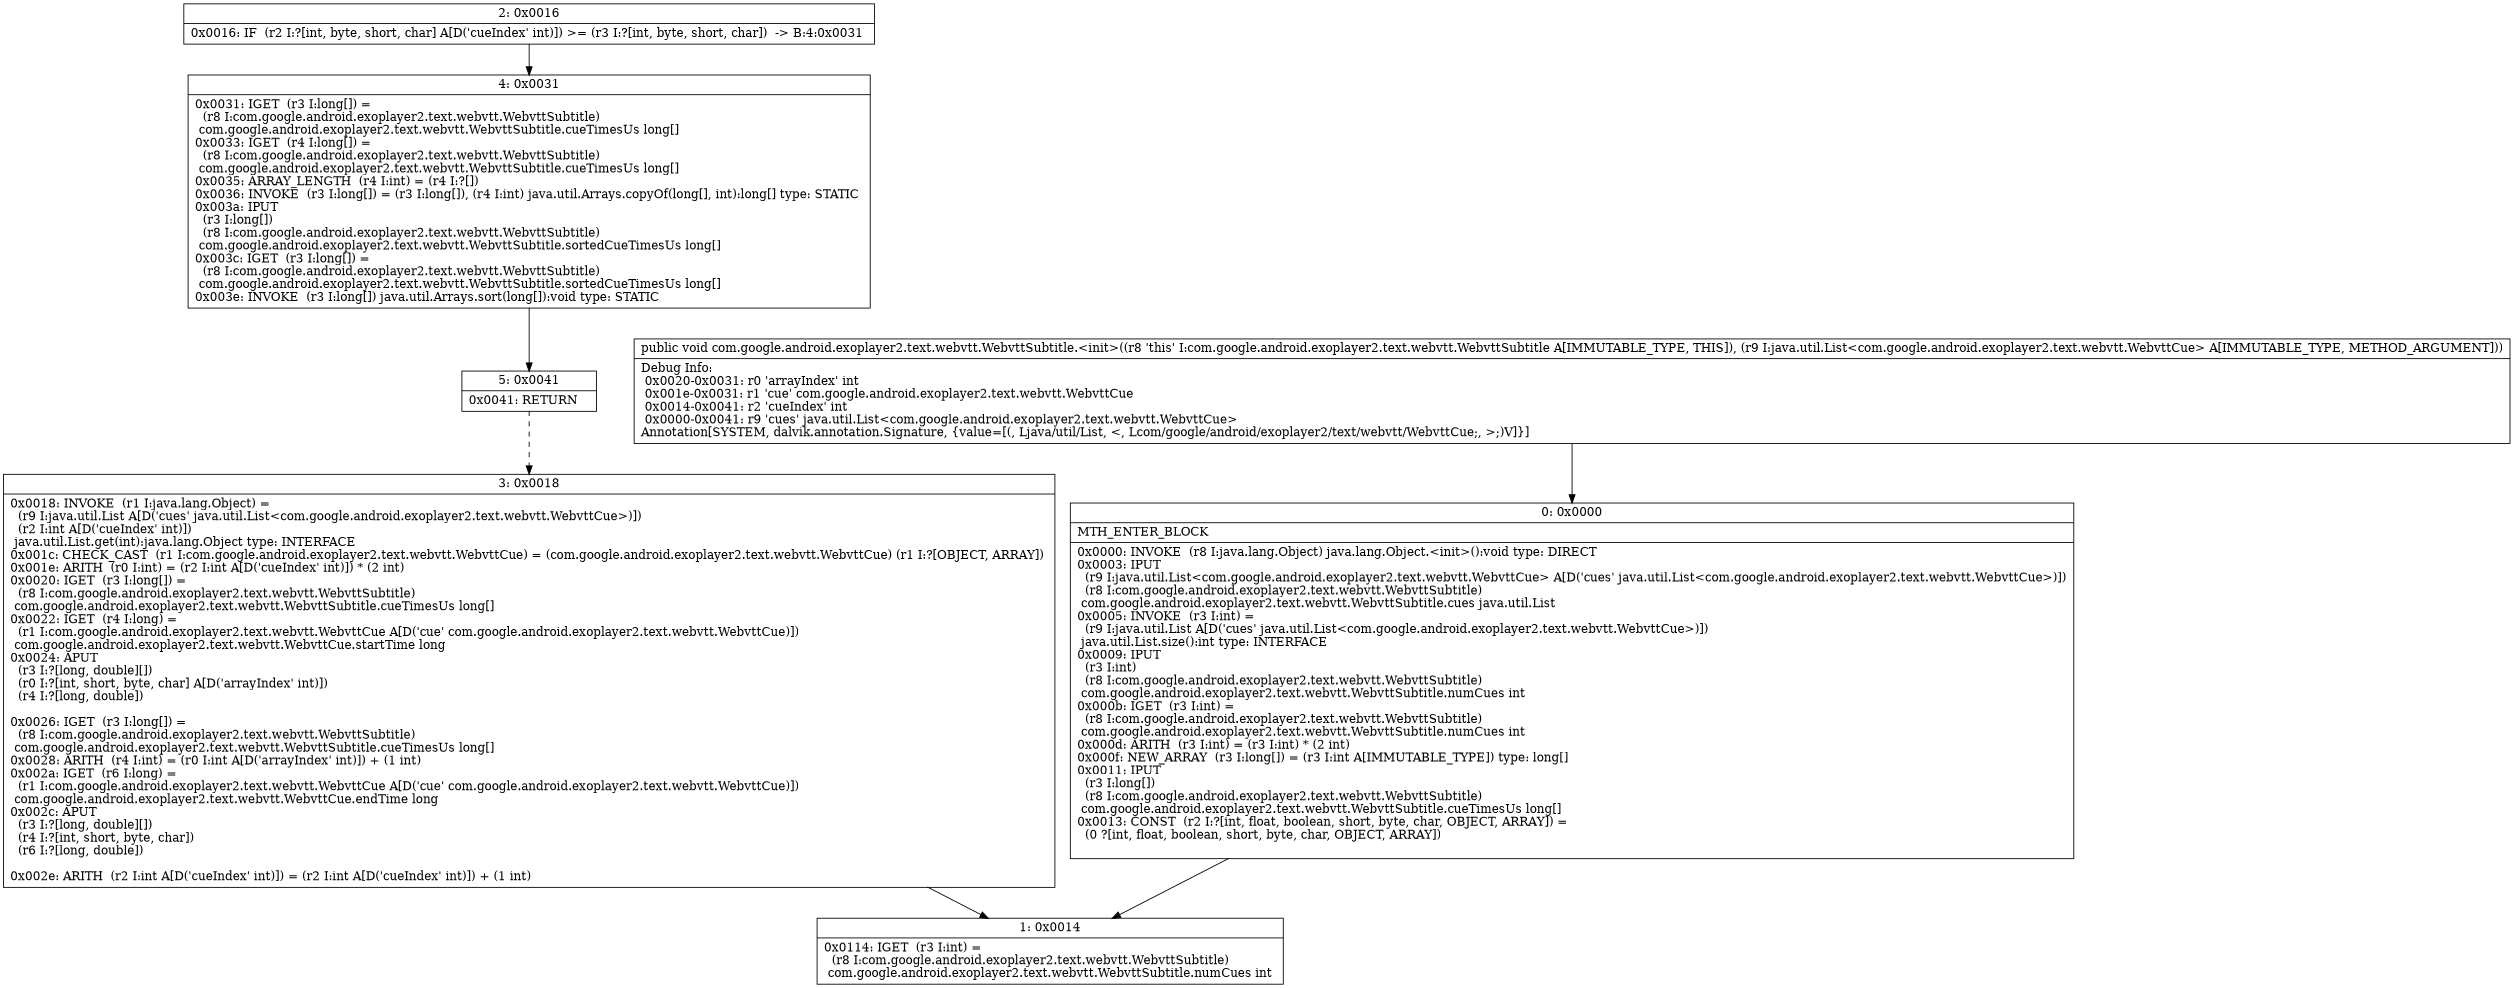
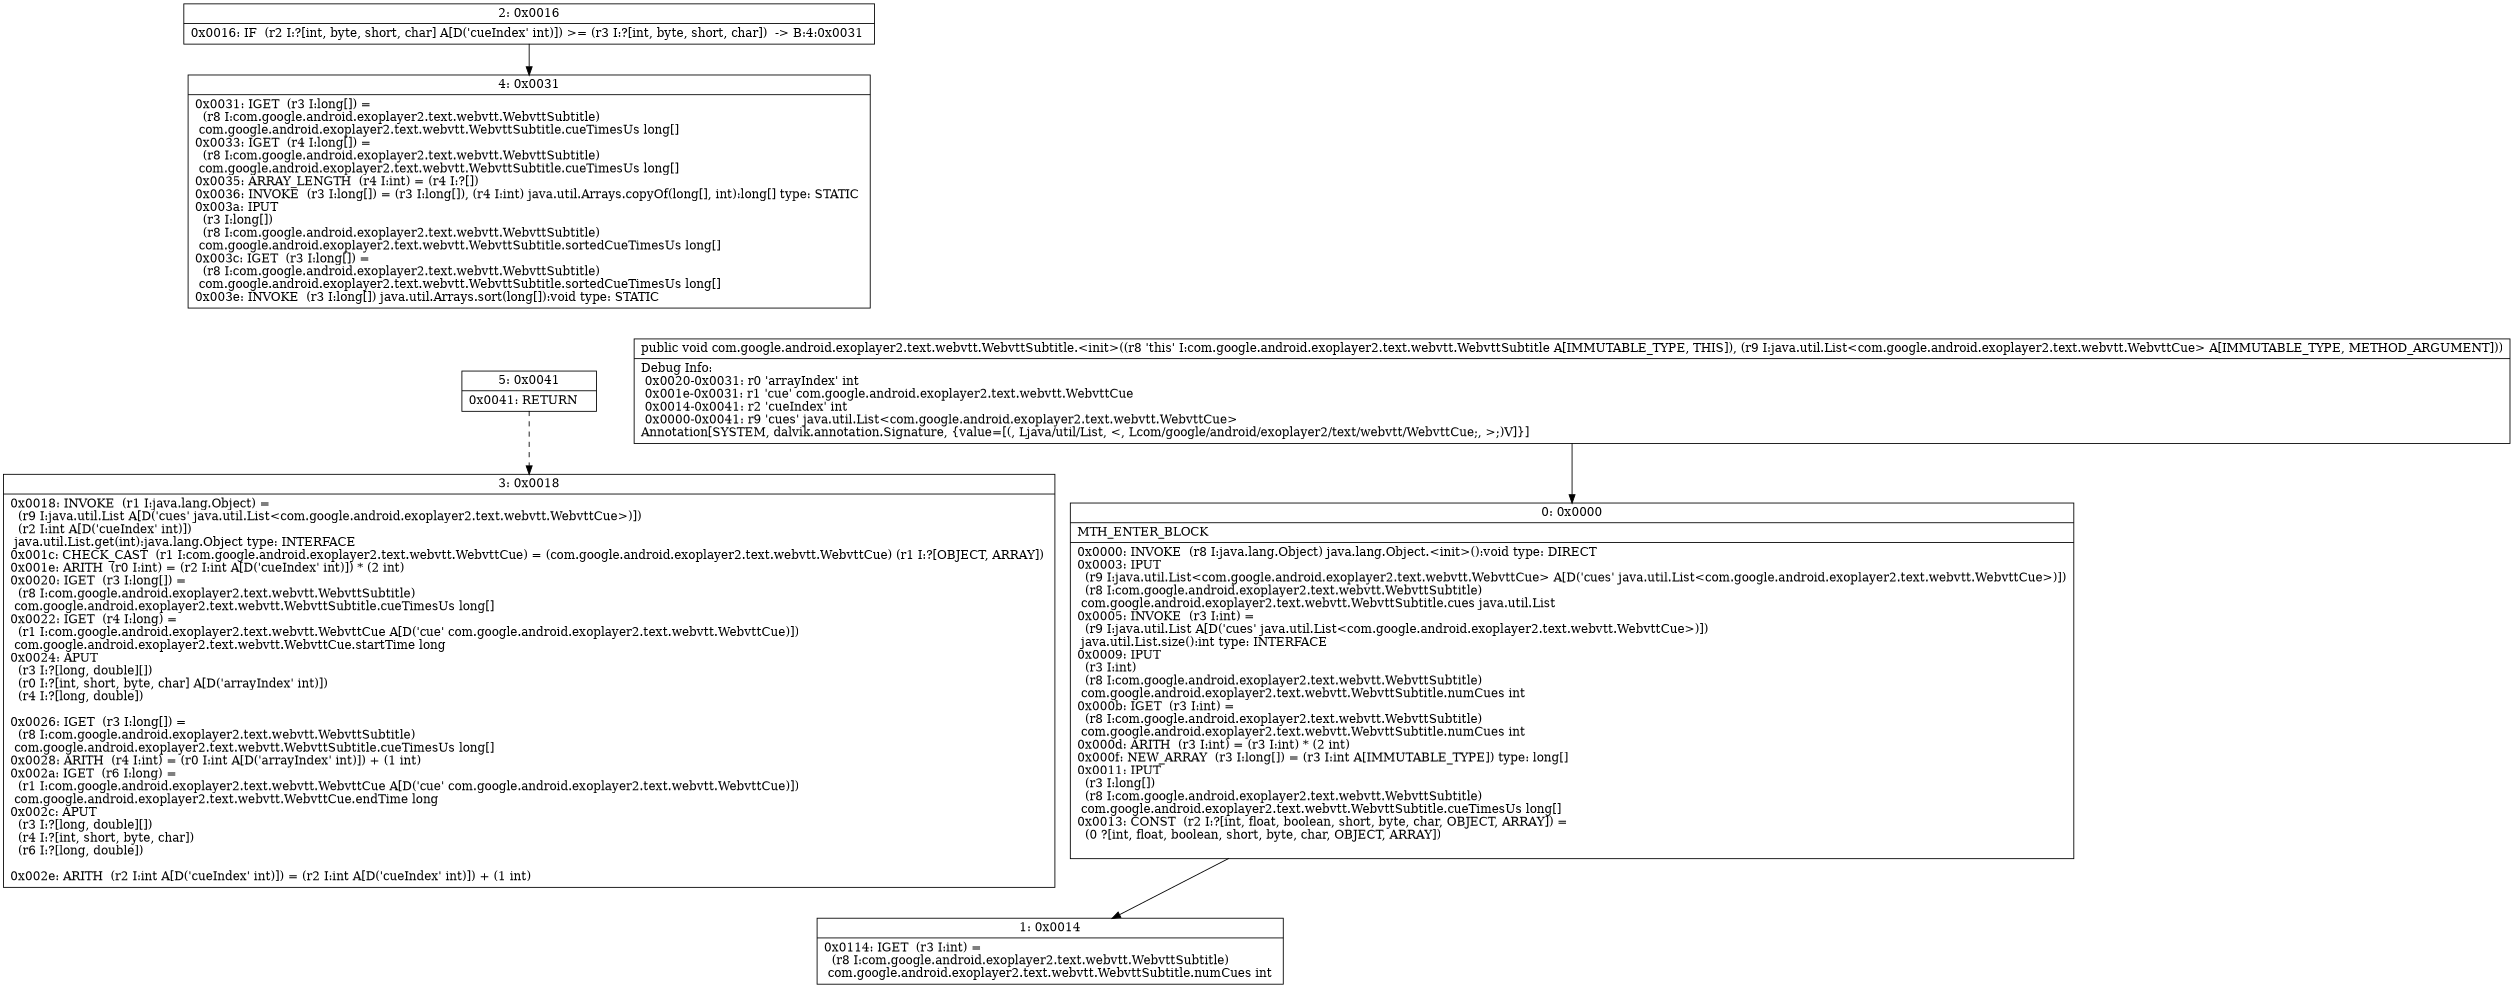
(529, 335) -> none
(954, 901) -> none
